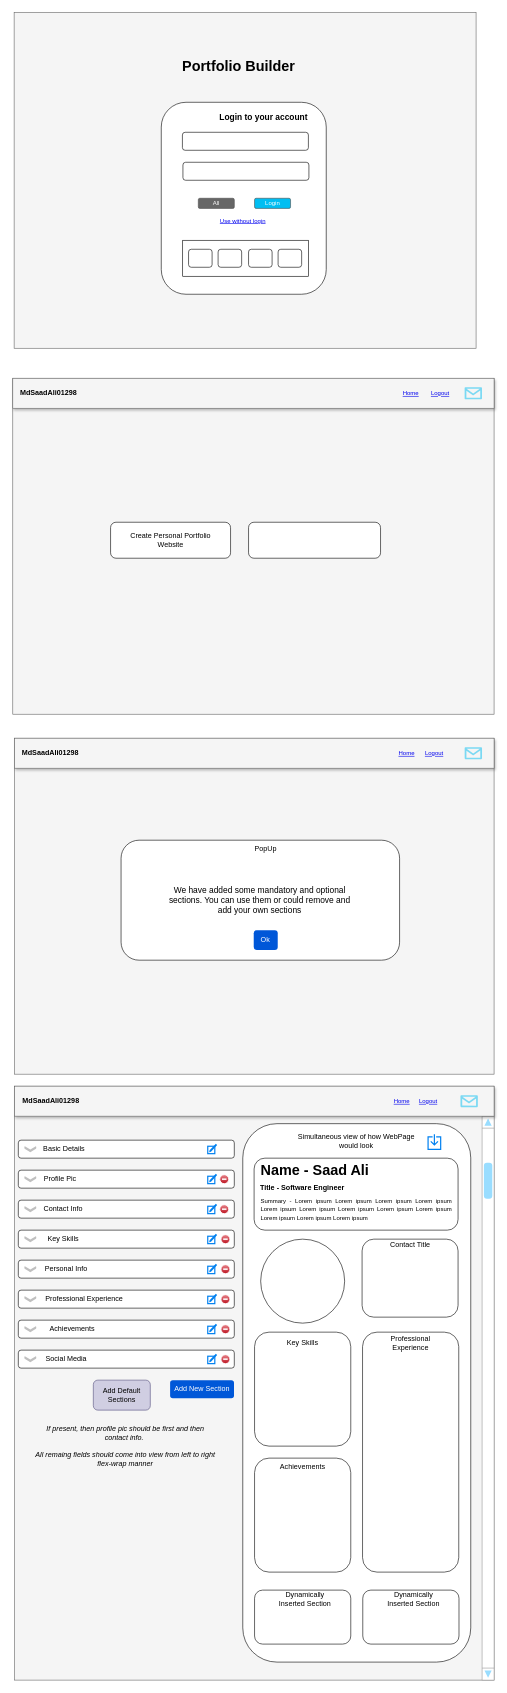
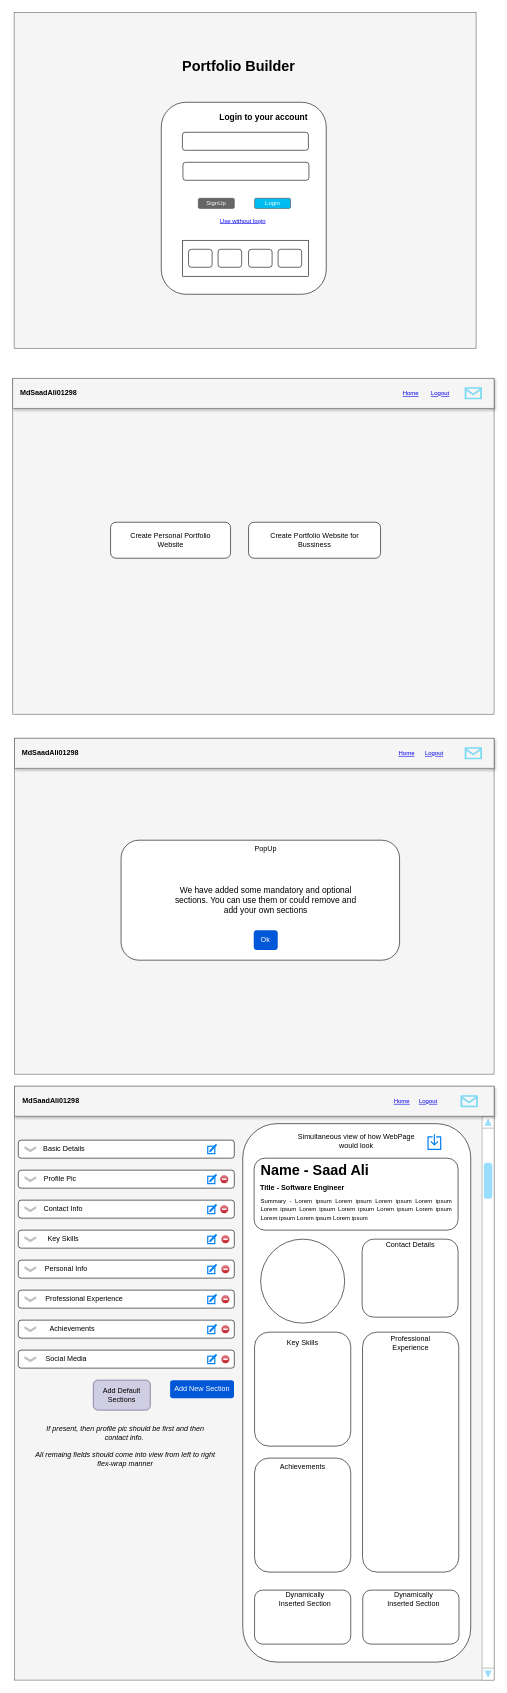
(216, 203) -> (216, 203)
none -> (315, 540)
(260, 900) -> (266, 900)
(410, 1245) -> (410, 1245)
